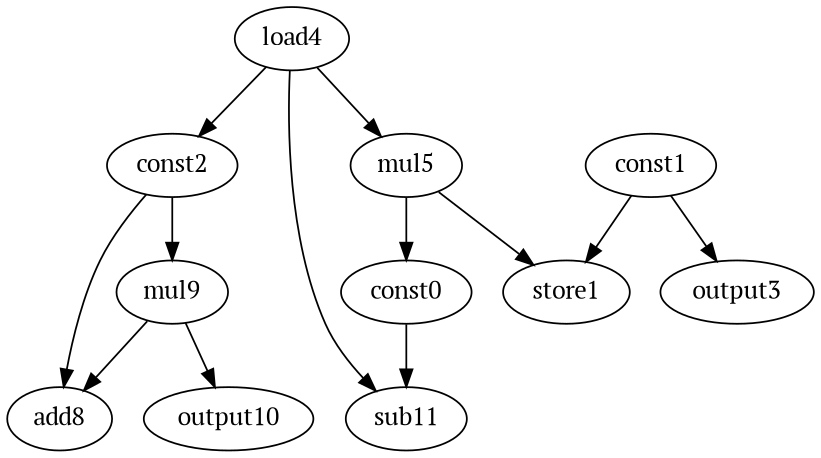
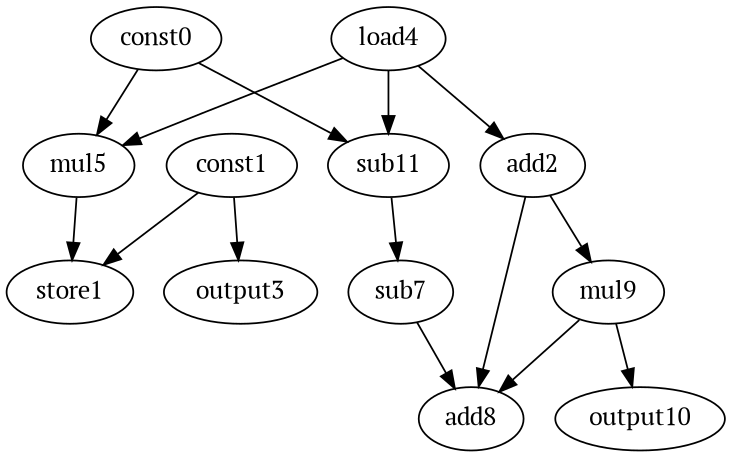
(172, 165) -> (533, 165)
(406, 220) -> (122, 95)
none -> (401, 292)
